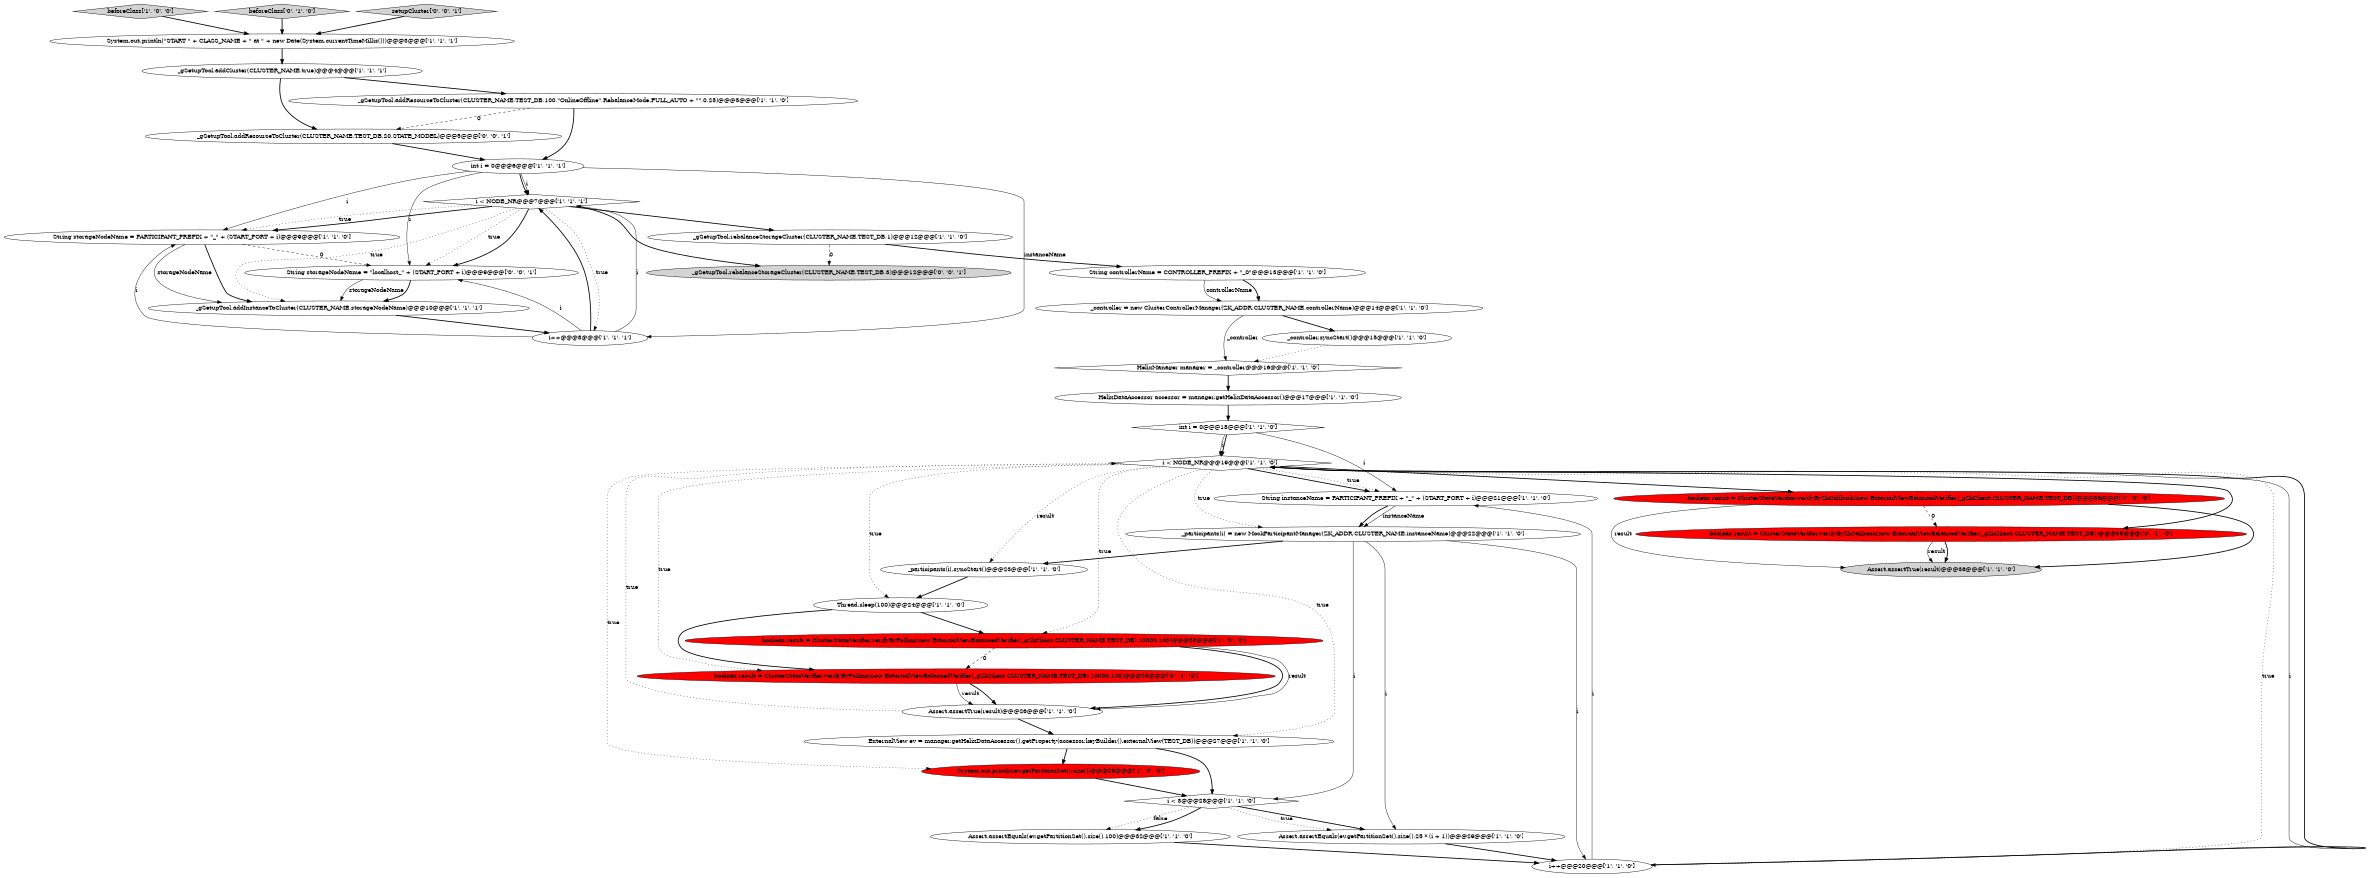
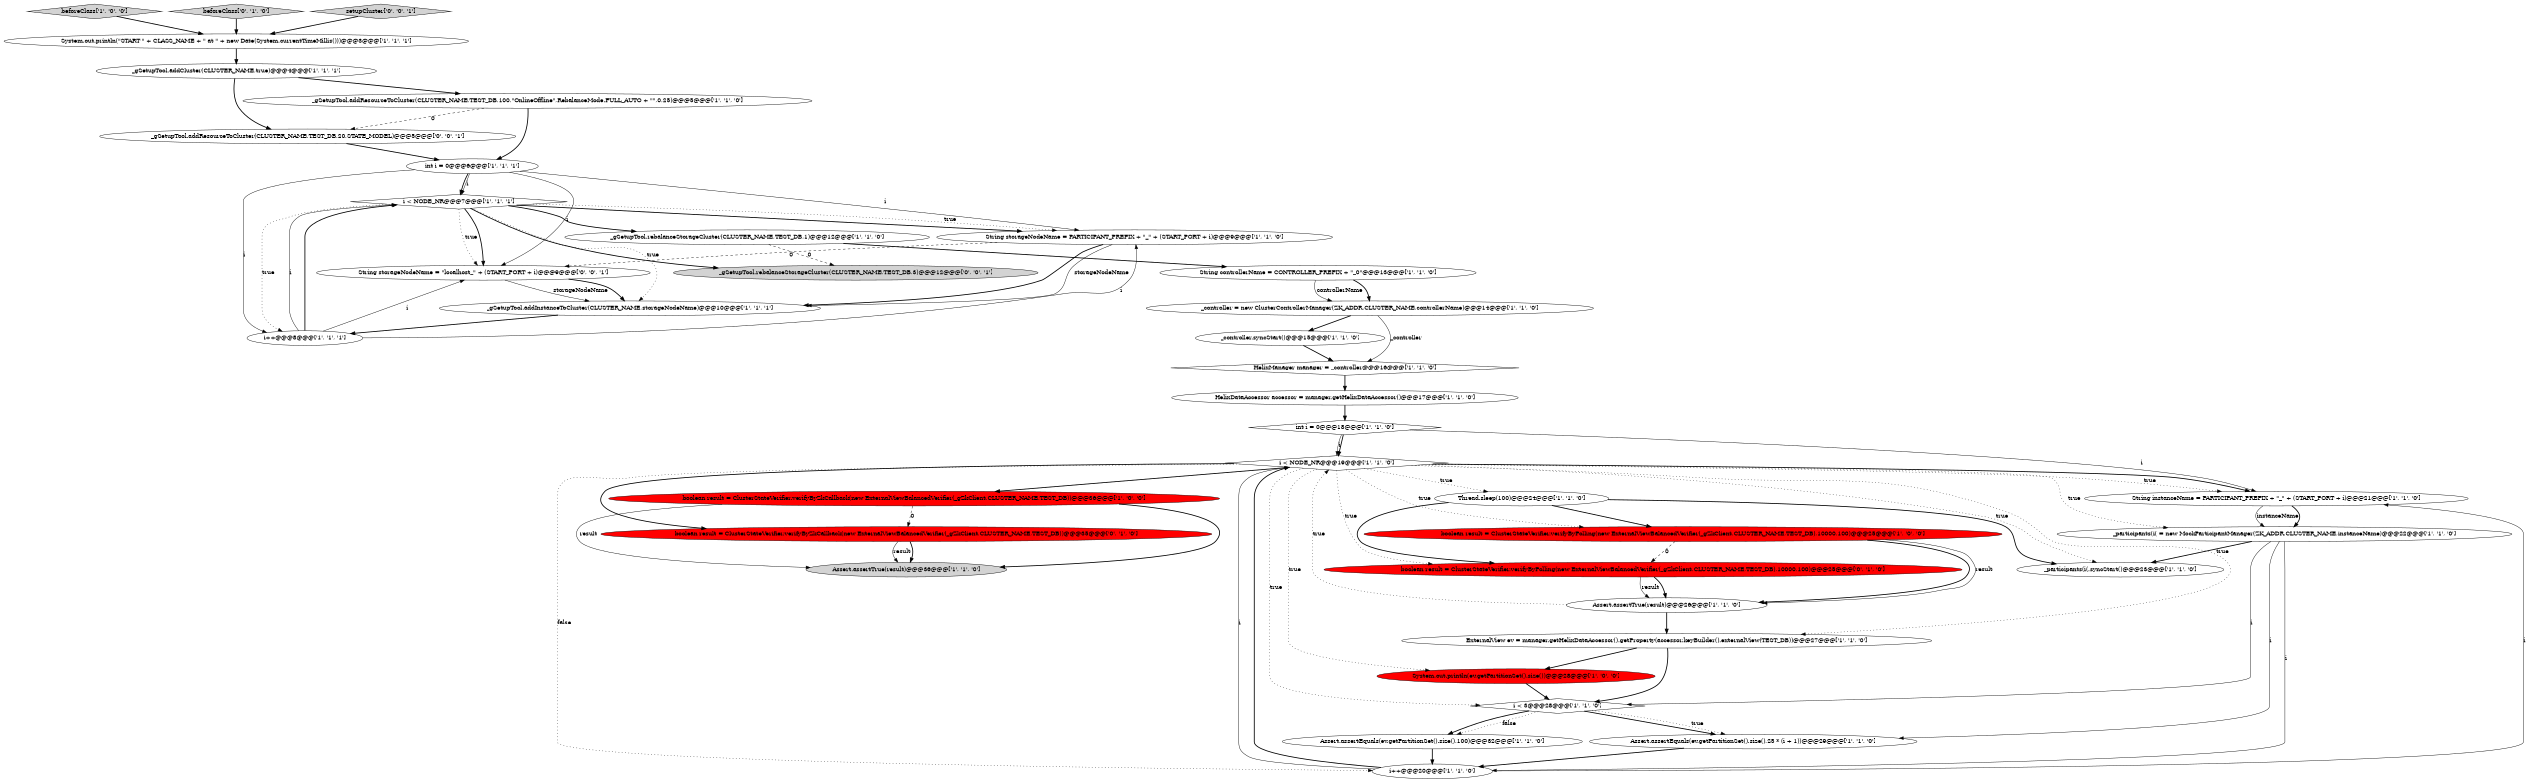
(1045, 255) -> (244, 255)
(1293, 353) -> (1316, 352)
(1045, 516) -> (2002, 516)
(944, 587) -> (1840, 506)
none -> (1270, 669)
(2268, 676) -> (564, 623)
